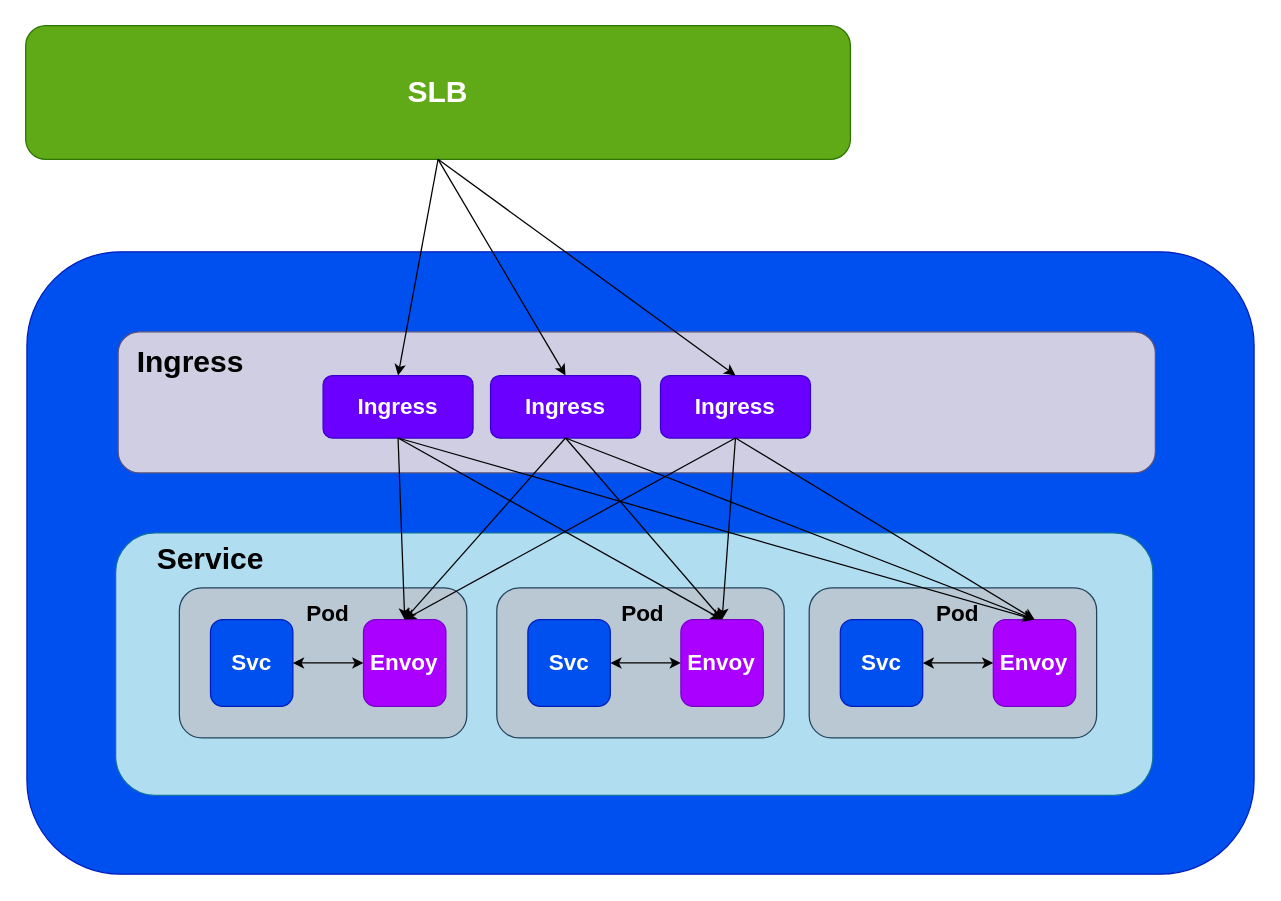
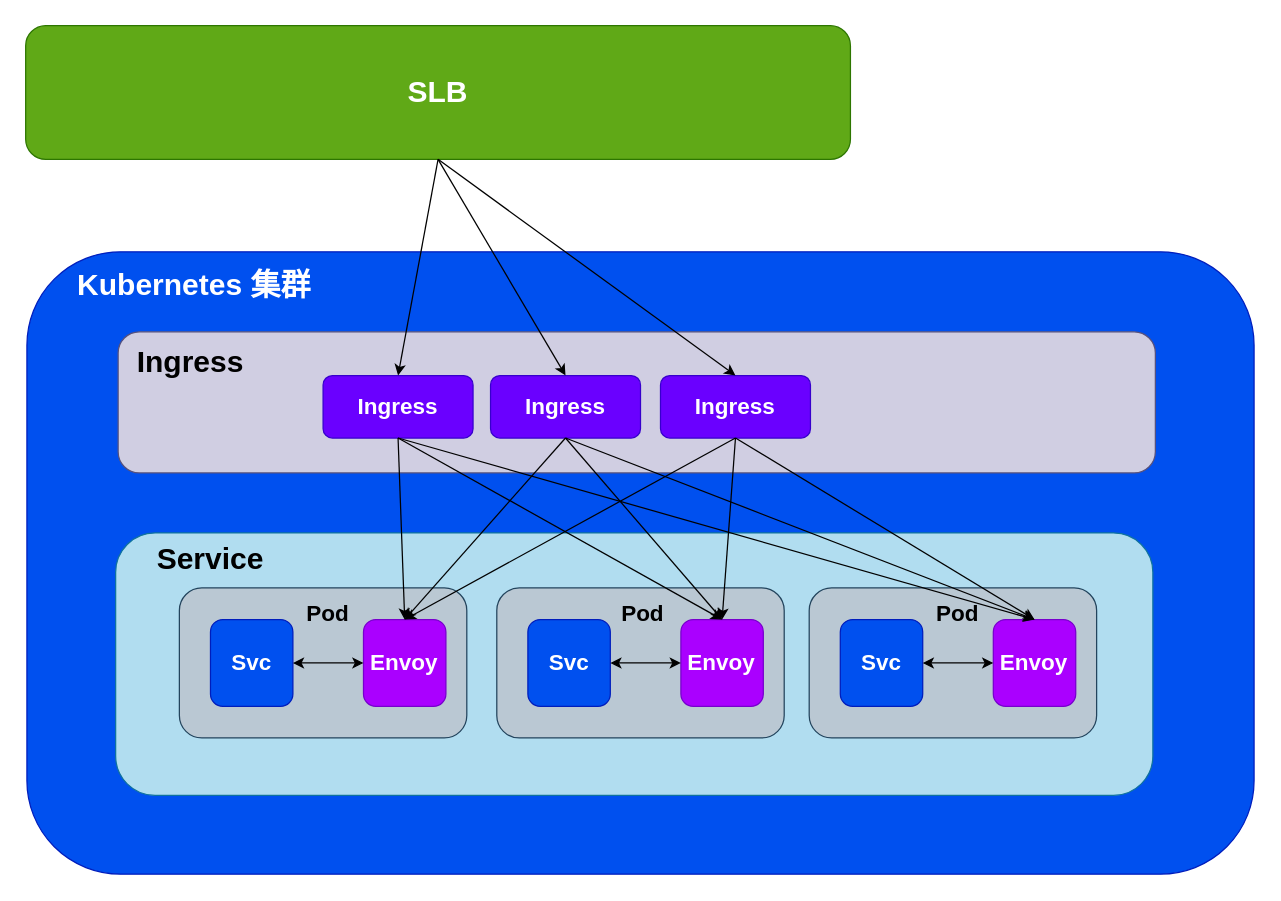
none -> (194, 286)
